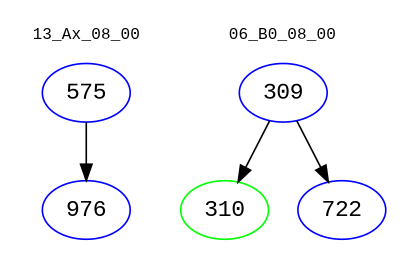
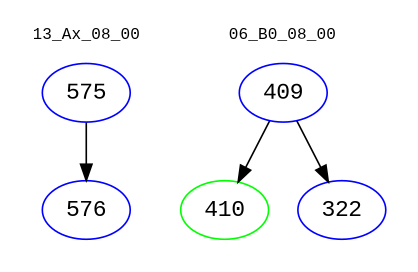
(283, 93) -> (283, 93)
(86, 210) -> (86, 210)
(225, 210) -> (225, 210)
(342, 210) -> (342, 210)
